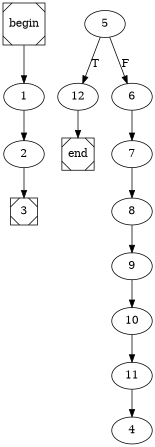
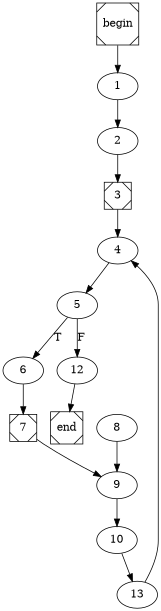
(95, 64) -> (81, 338)
(125, 64) -> (58, 338)
(132, 154) -> (23, 428)
(132, 179) -> (65, 457)
none -> (118, 219)
none -> (100, 275)
(132, 376) -> (137, 595)
